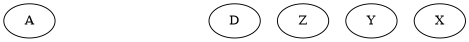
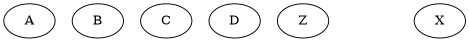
none -> (98, 21)
none -> (166, 21)
(371, 21) -> none
